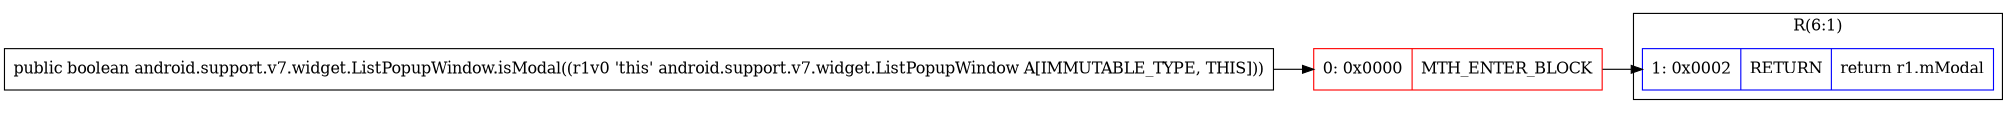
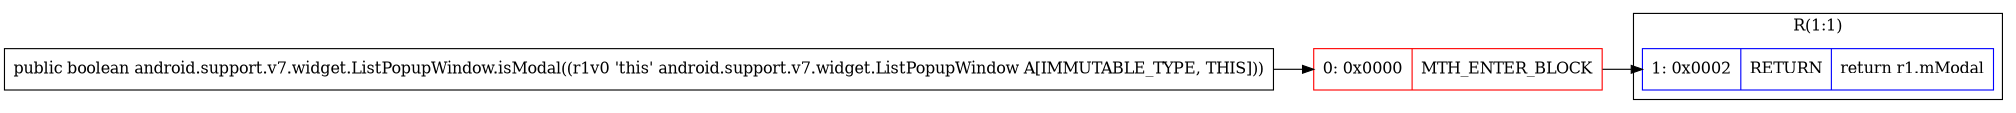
(1818, 26) -> (1818, 26)
